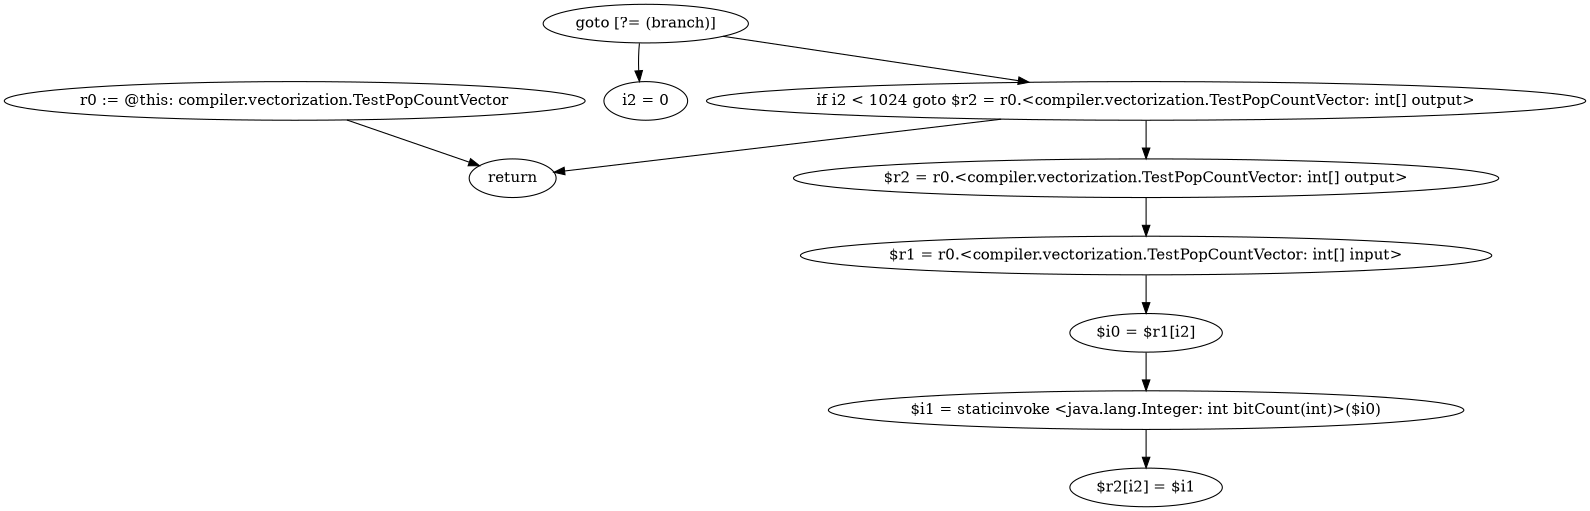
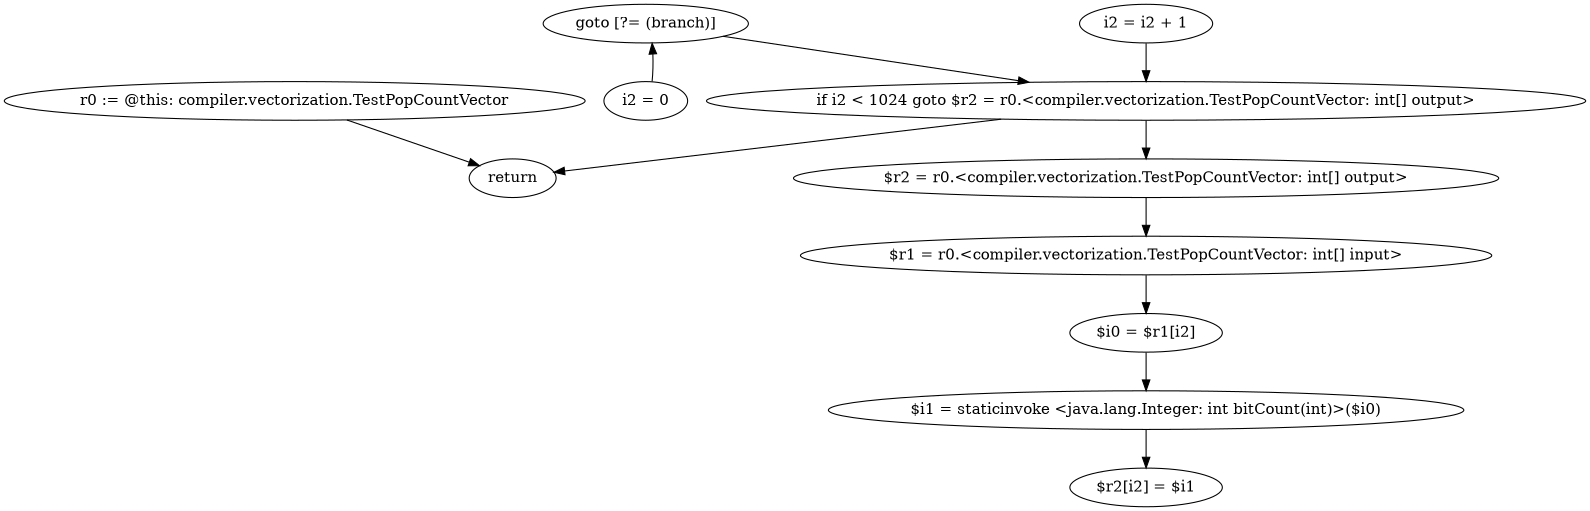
none -> (1146, 24)
(639, 57) -> (653, 68)
